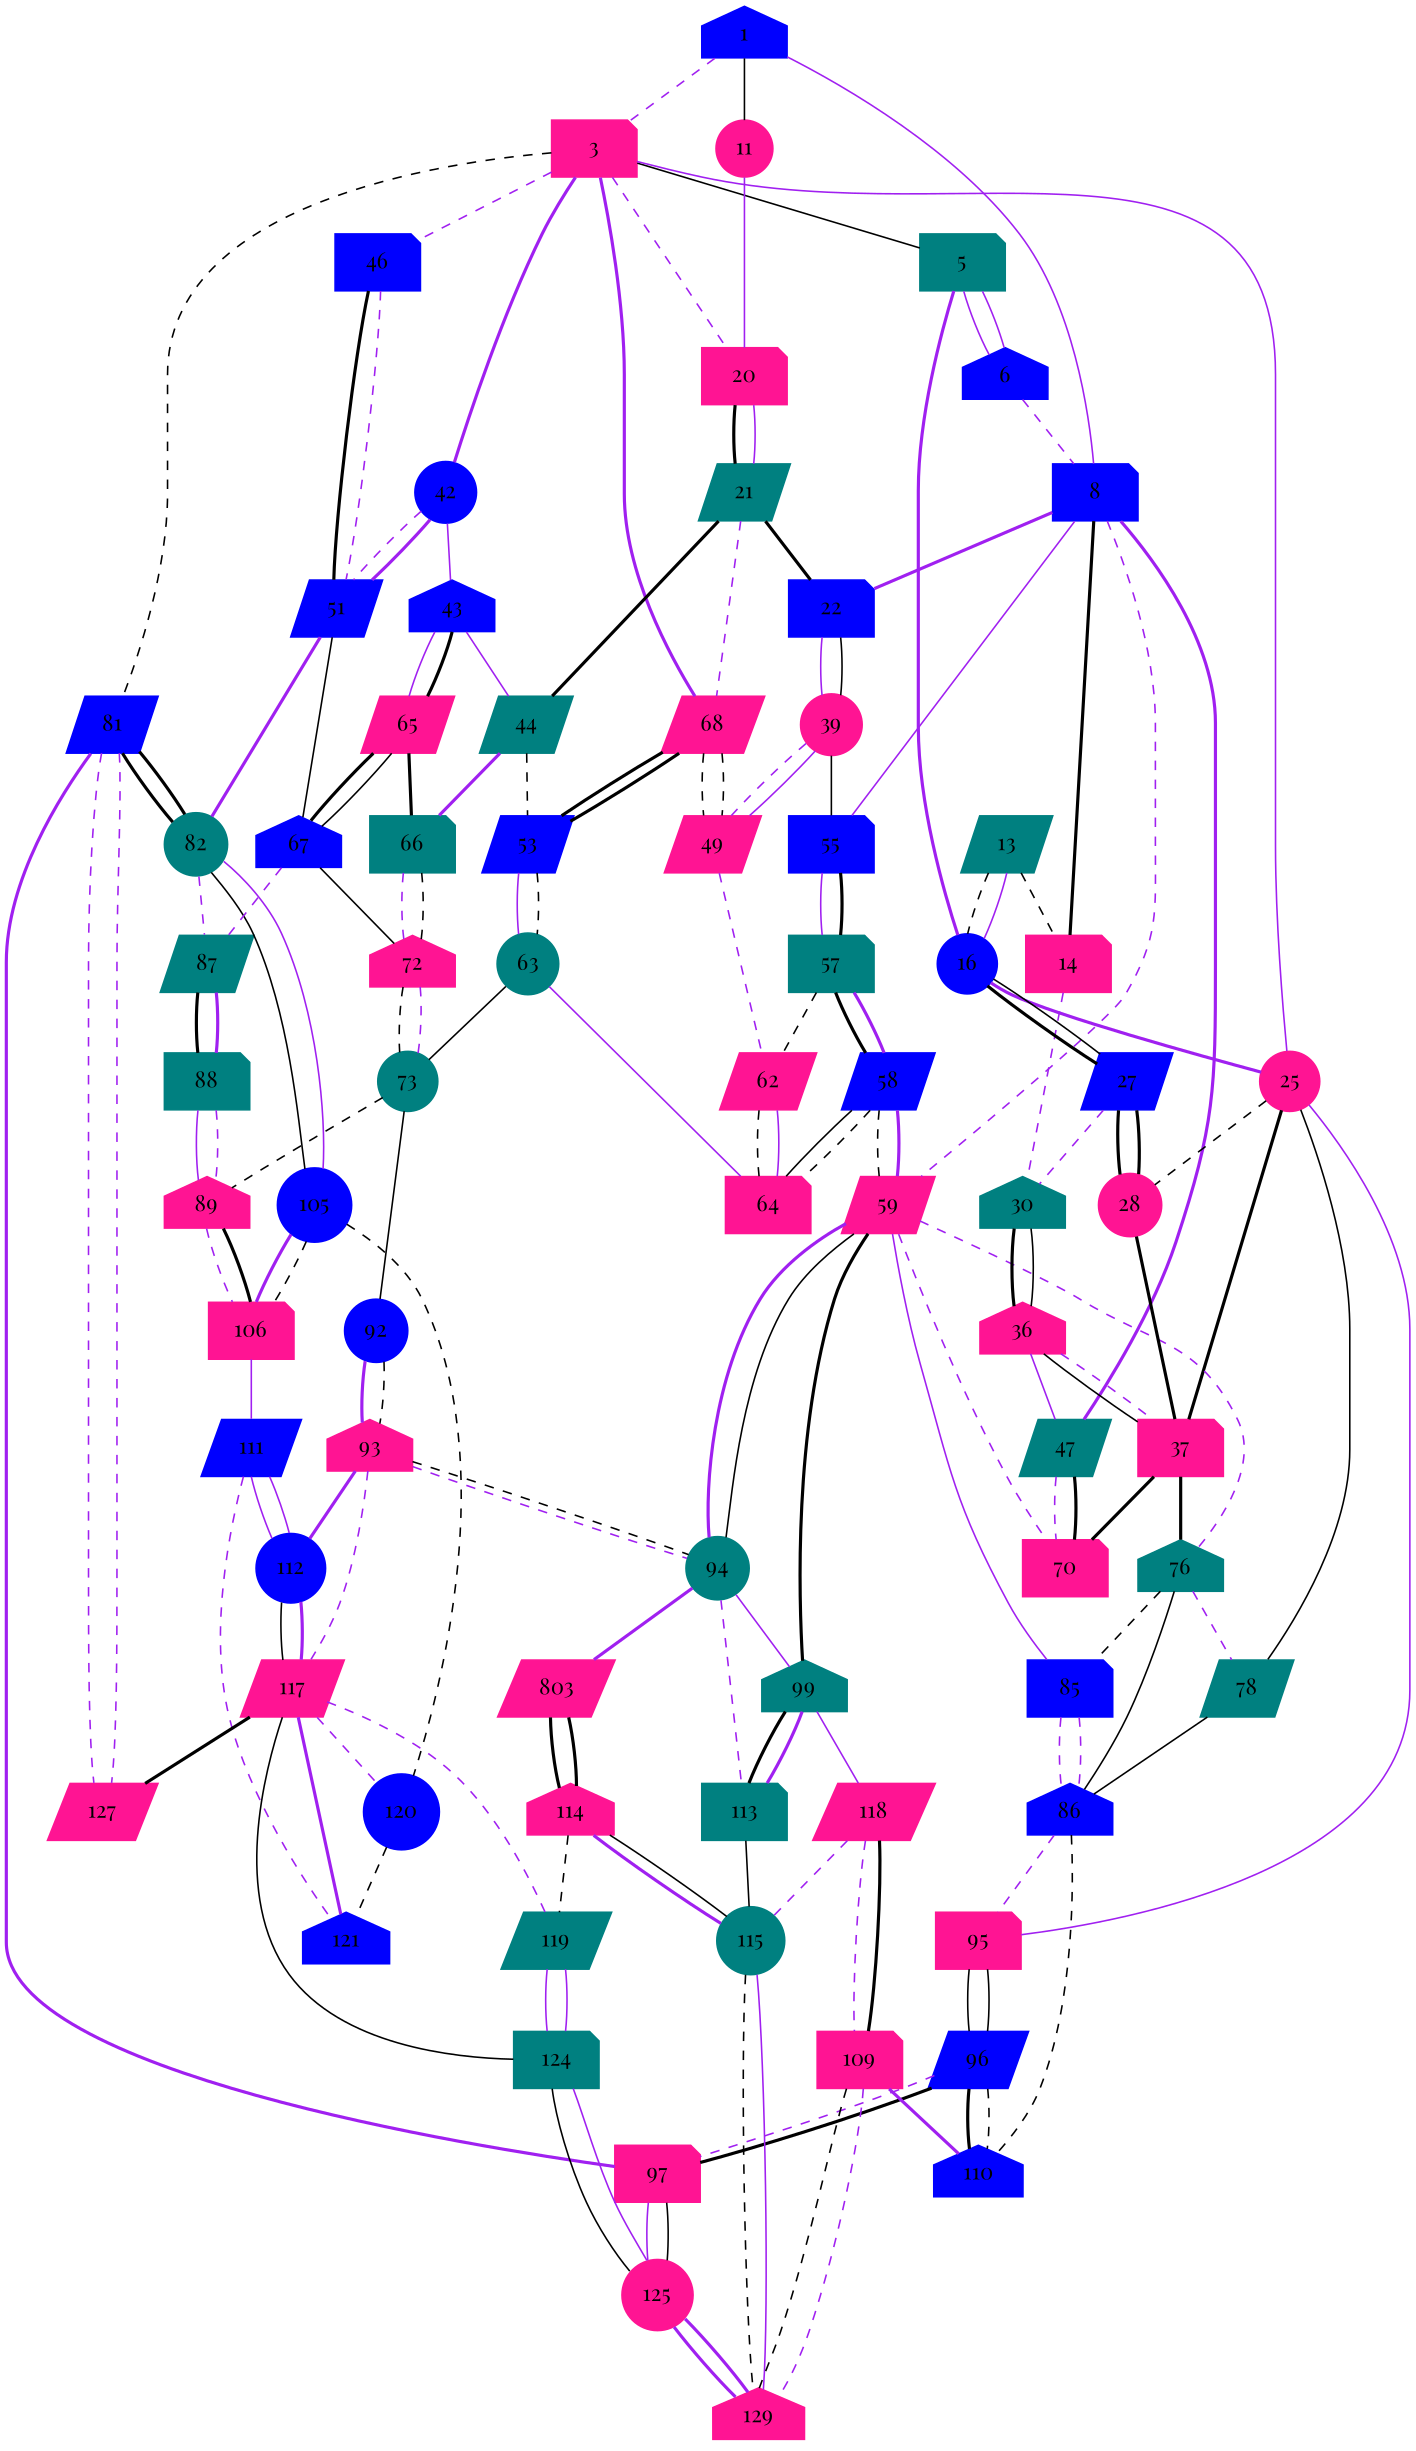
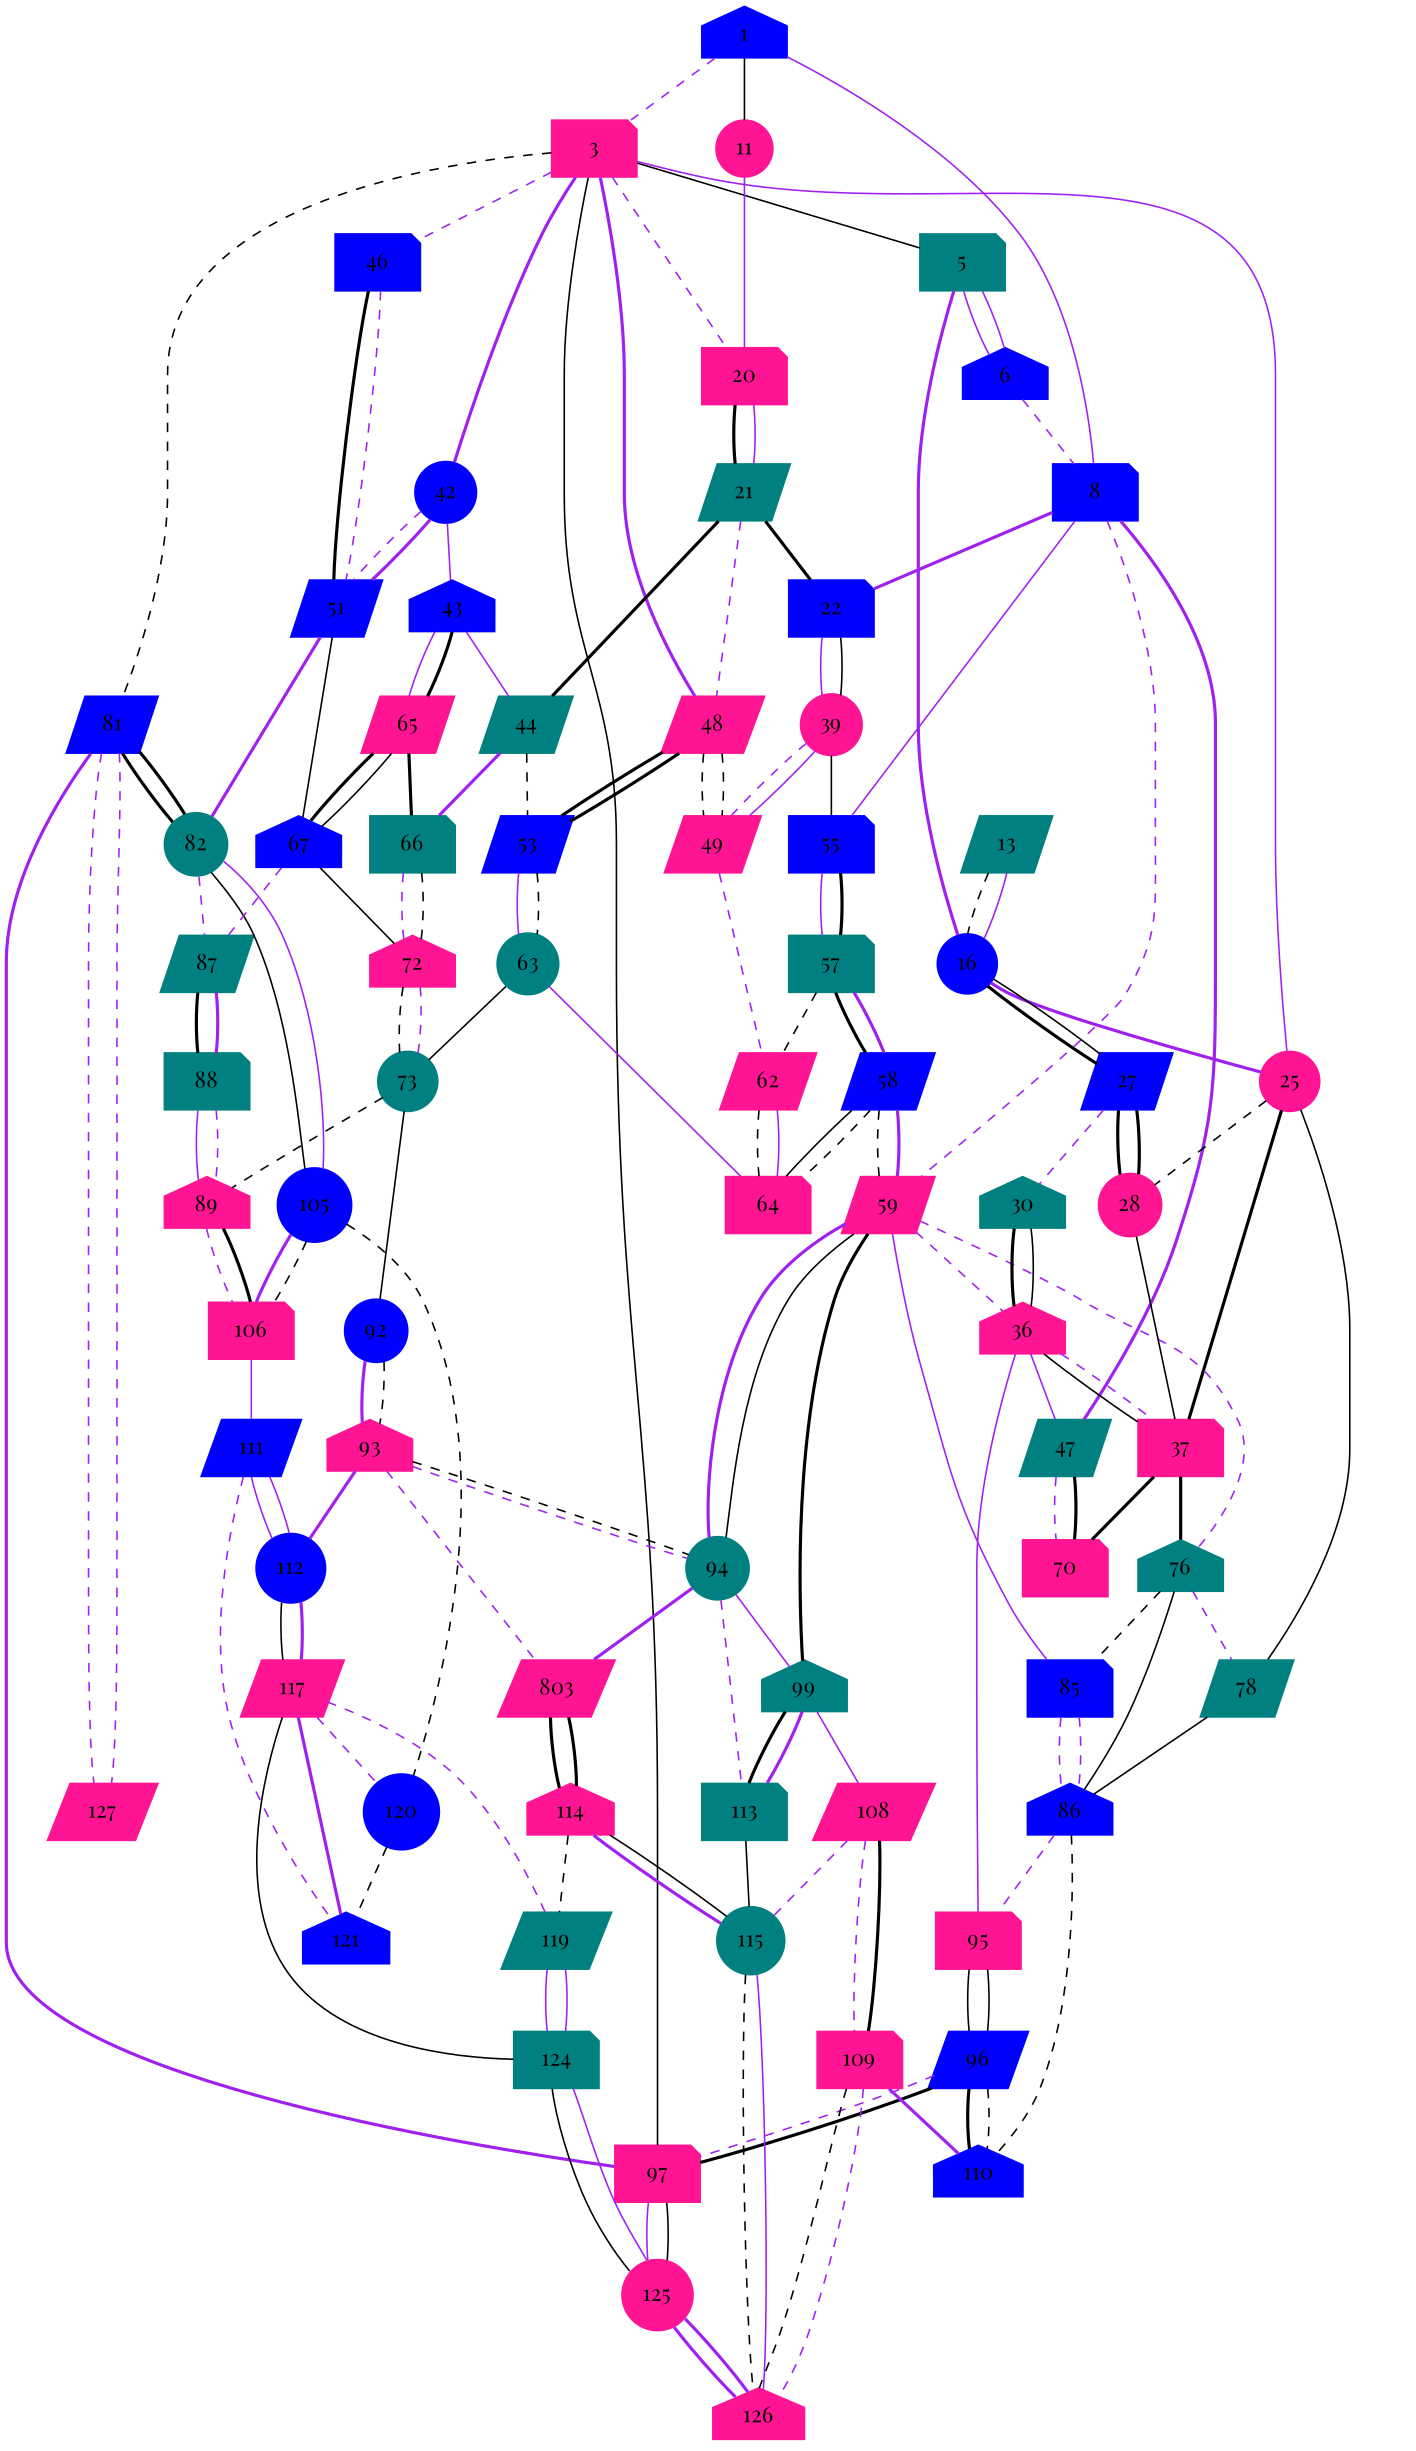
(713, 725) -> (713, 725)
(1068, 964) -> none
none -> (621, 1159)
(1155, 1323) -> (1155, 1323)
(965, 1391) -> (959, 1272)
(351, 1569) -> (468, 1575)
(1410, 1633) -> (977, 1631)
(197, 1750) -> none
(874, 1812) -> (874, 1812)
(759, 2416) -> (759, 2416)
